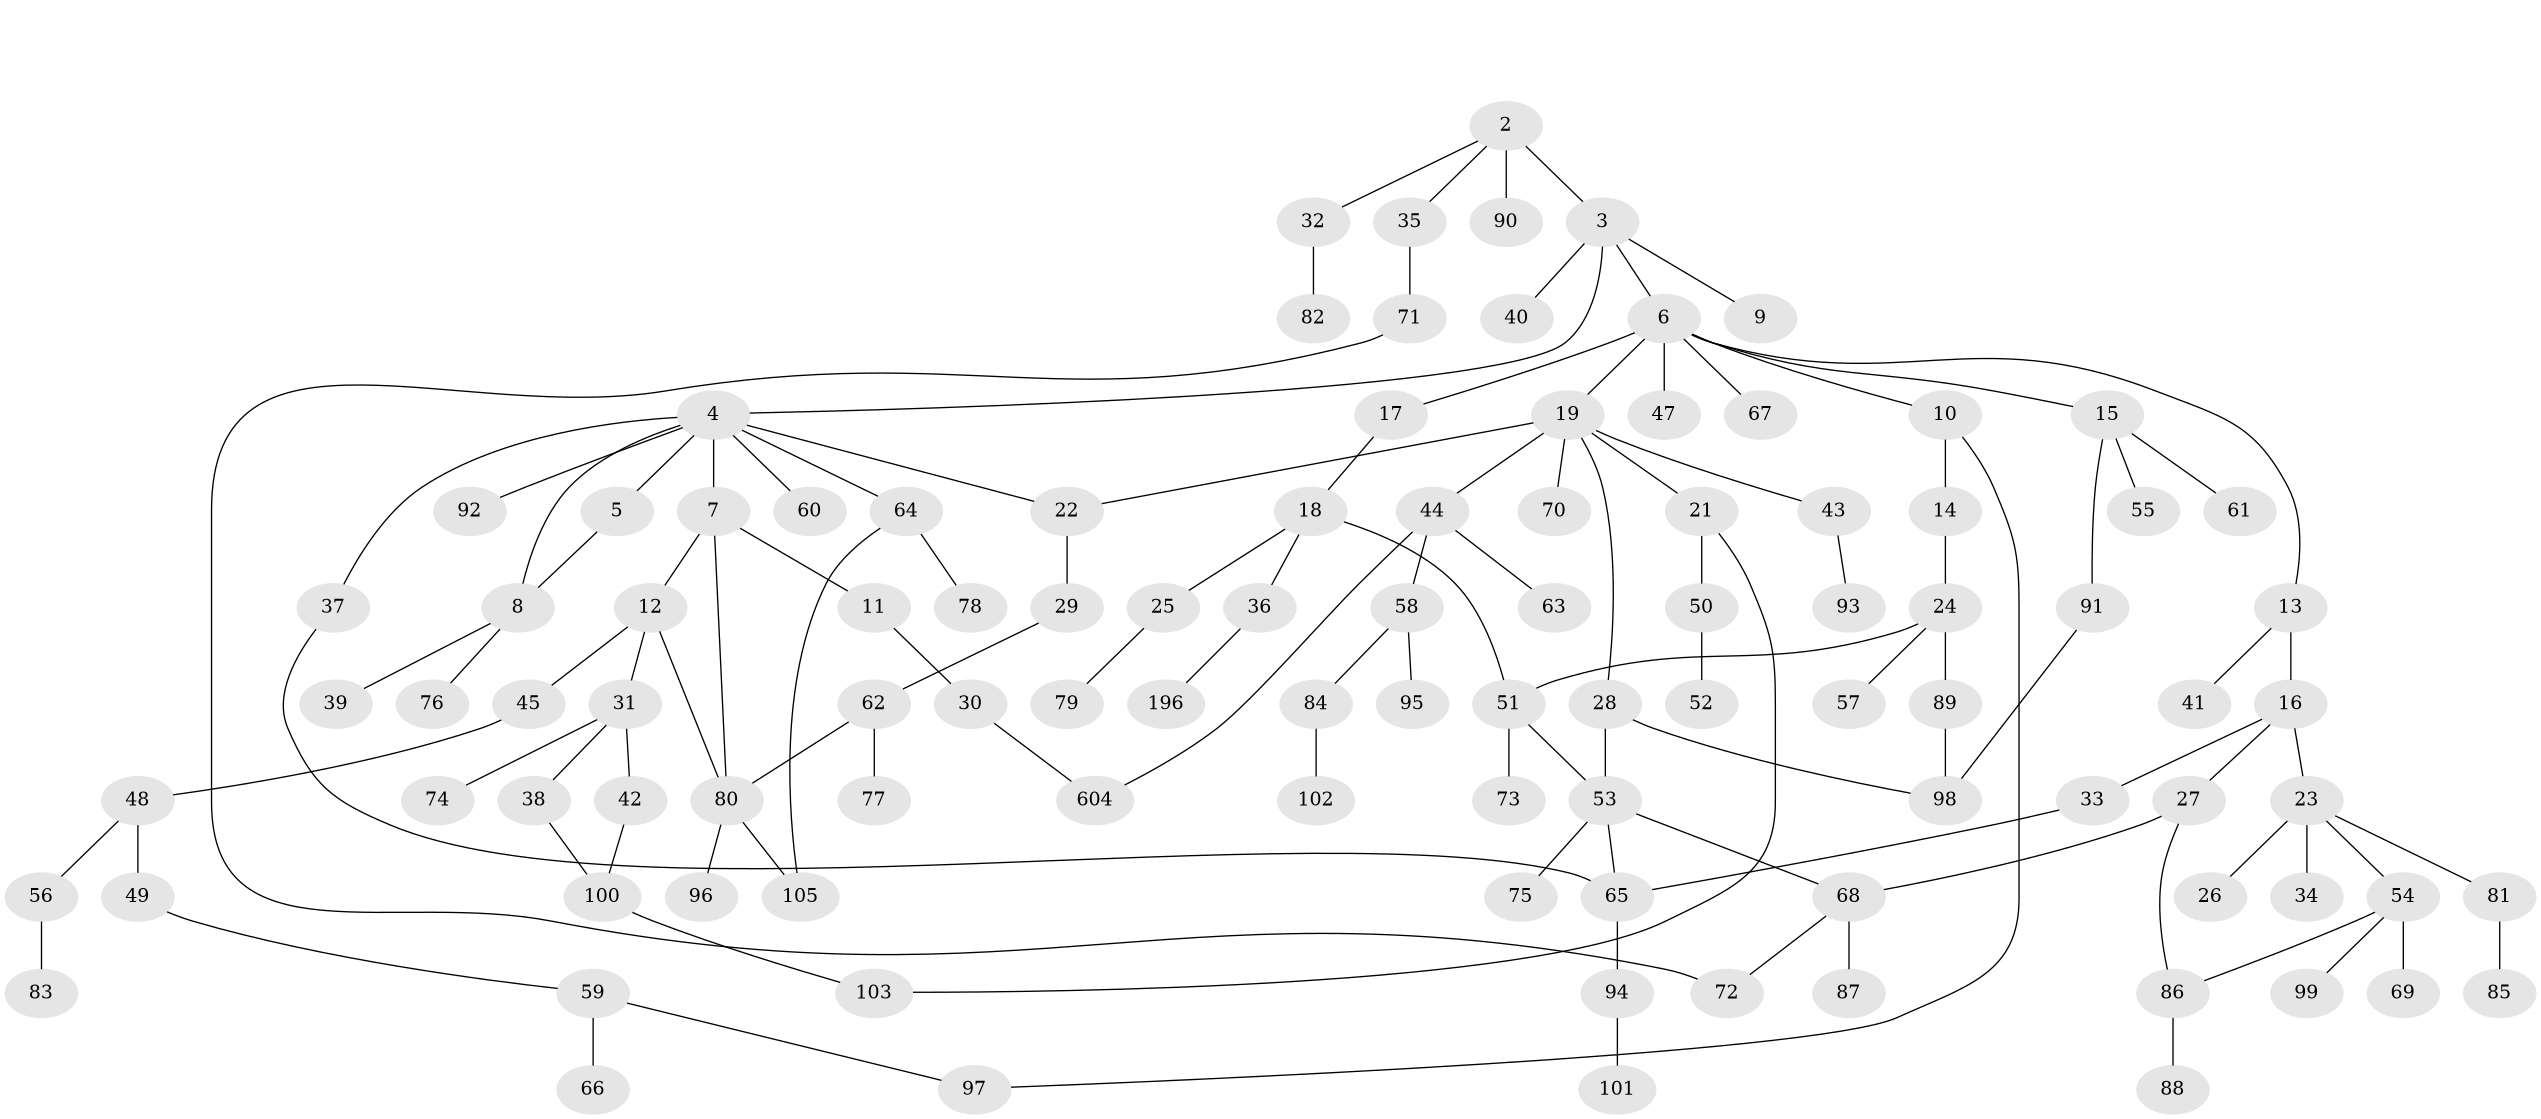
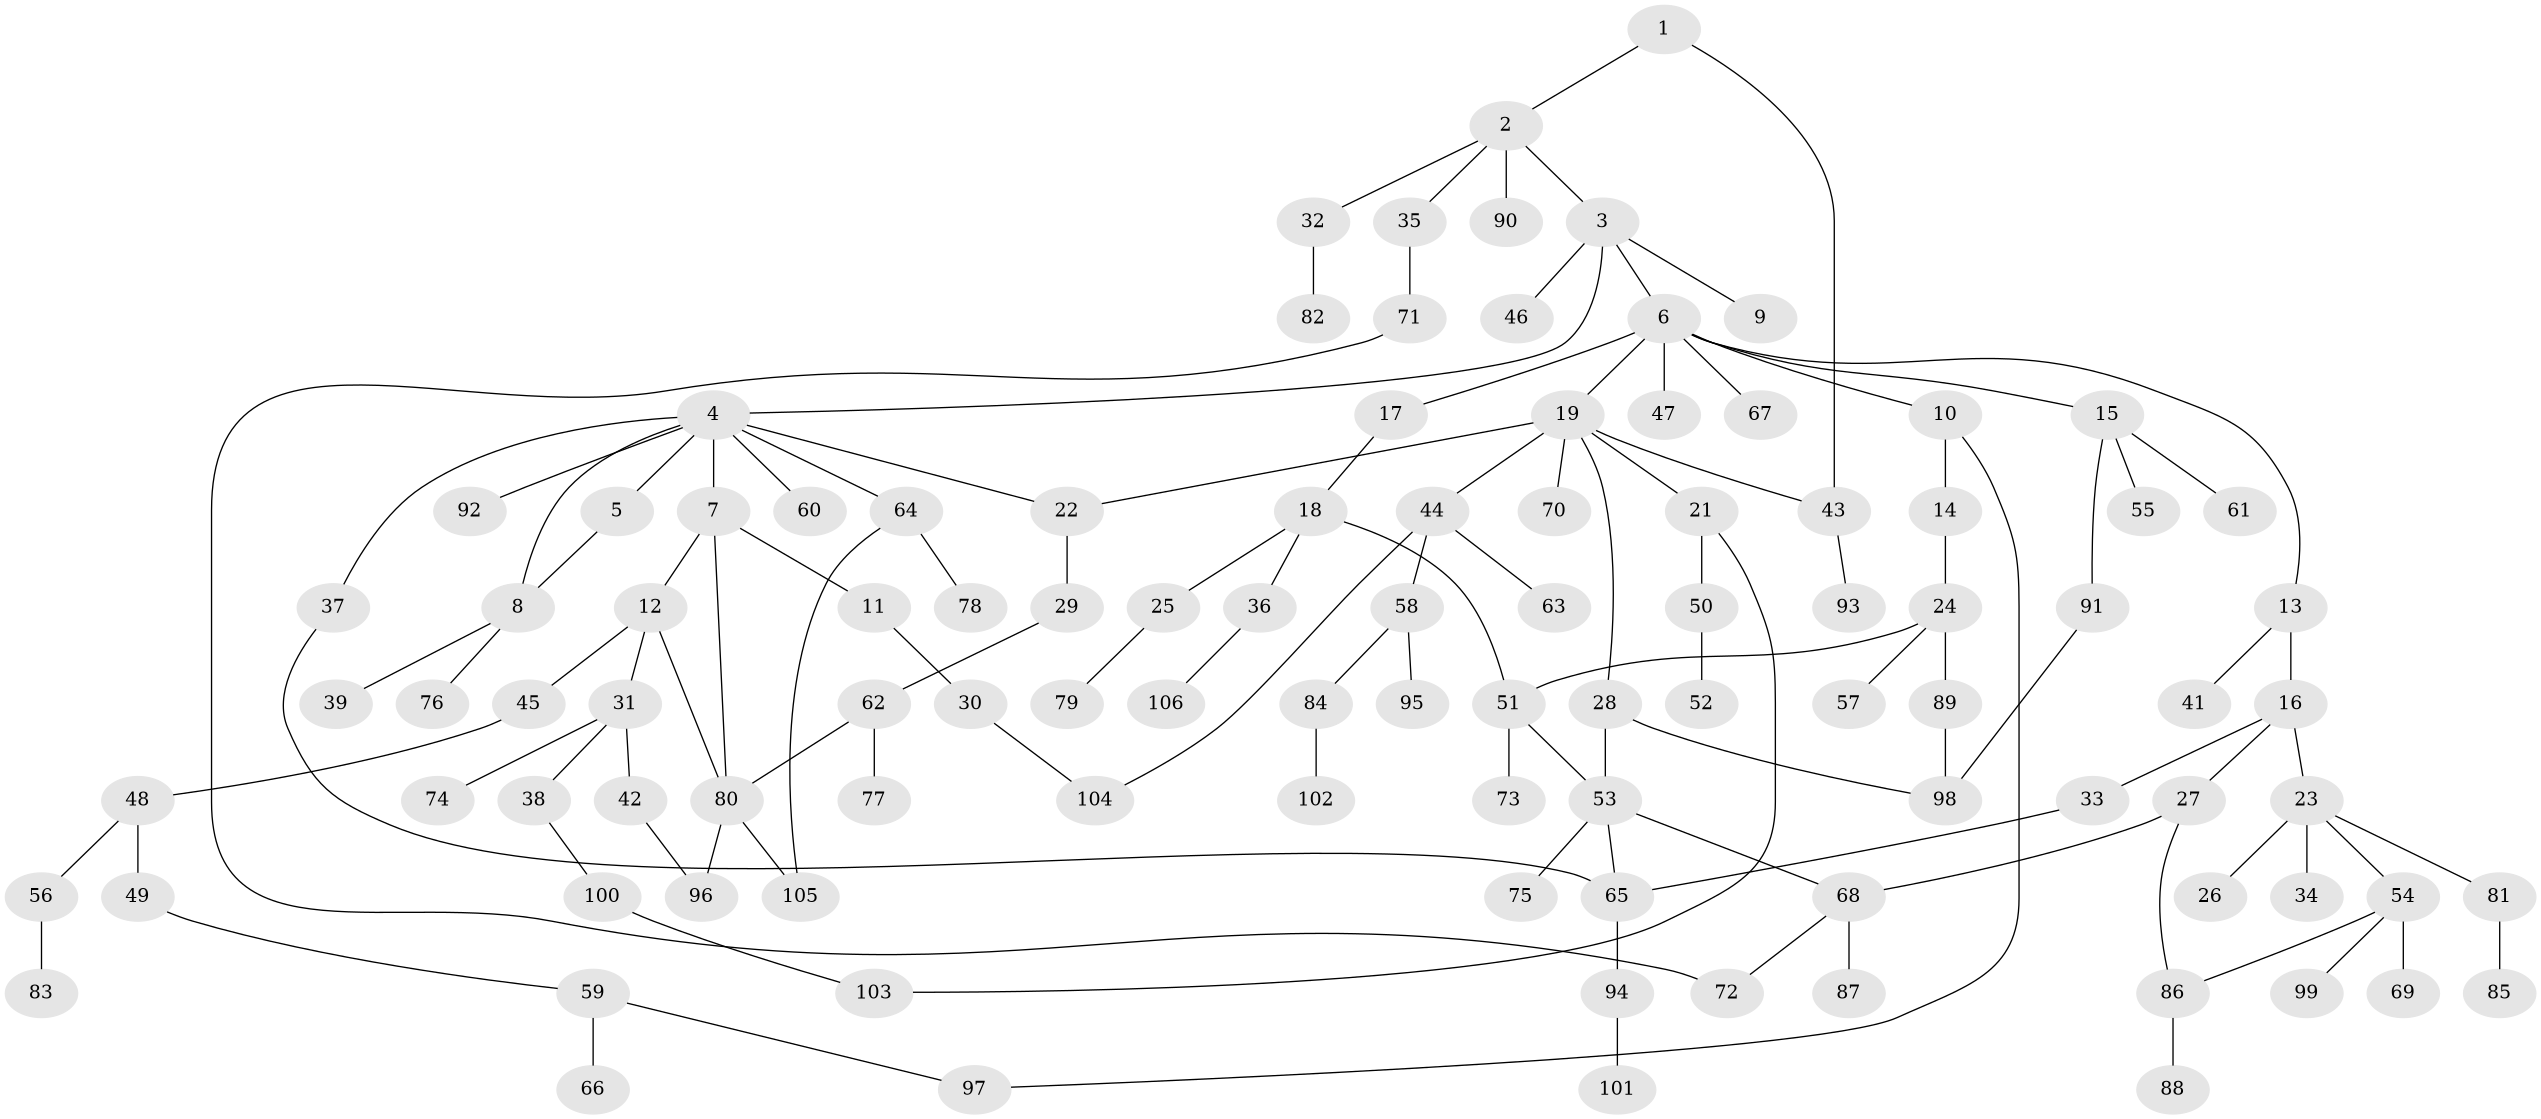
none -> (1664, 29)
(1517, 319) -> (1517, 319)
(1166, 704) -> (1166, 704)
(1095, 801) -> (1095, 801)
(617, 849) -> (666, 849)
